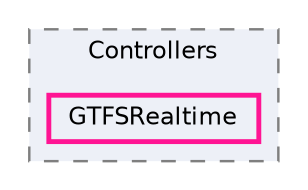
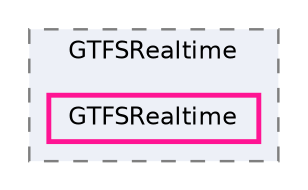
(154, 52) -> (154, 52)
